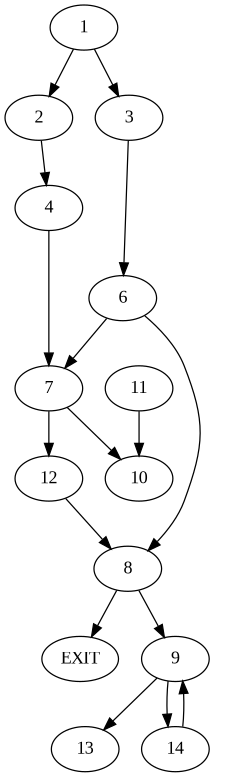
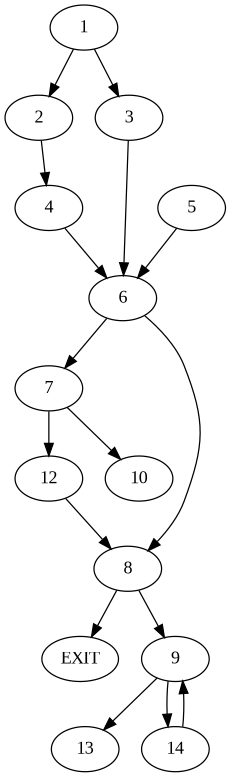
none -> (192, 208)
(49, 292) -> (82, 248)
(139, 388) -> none
